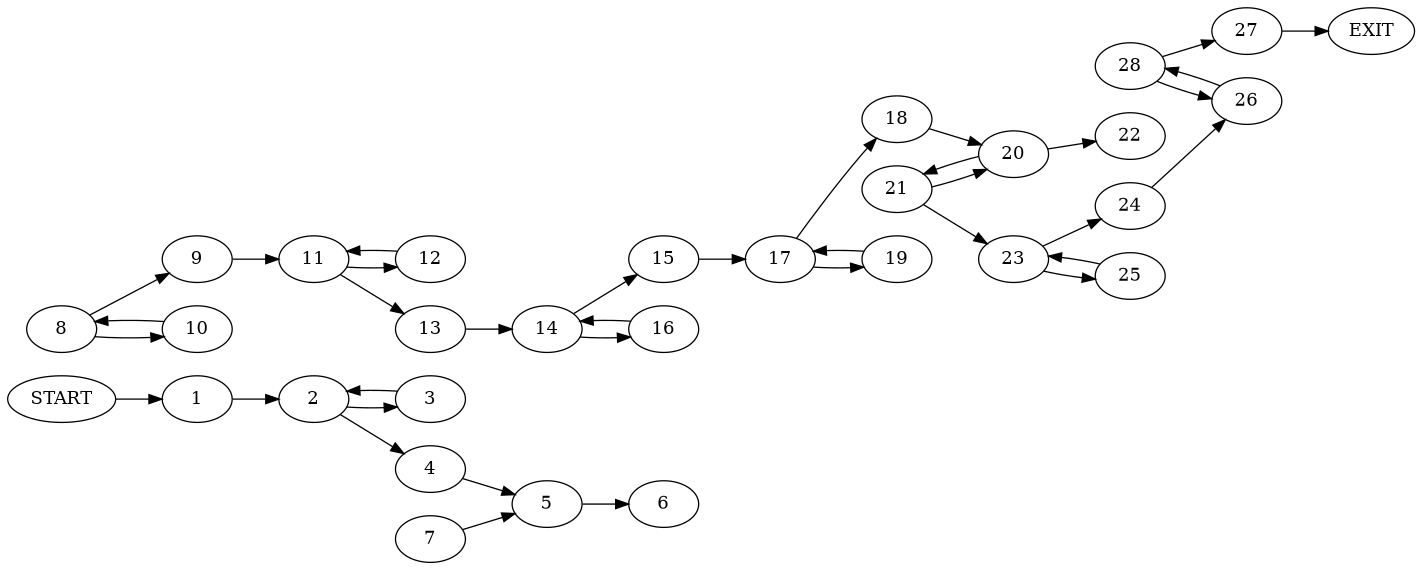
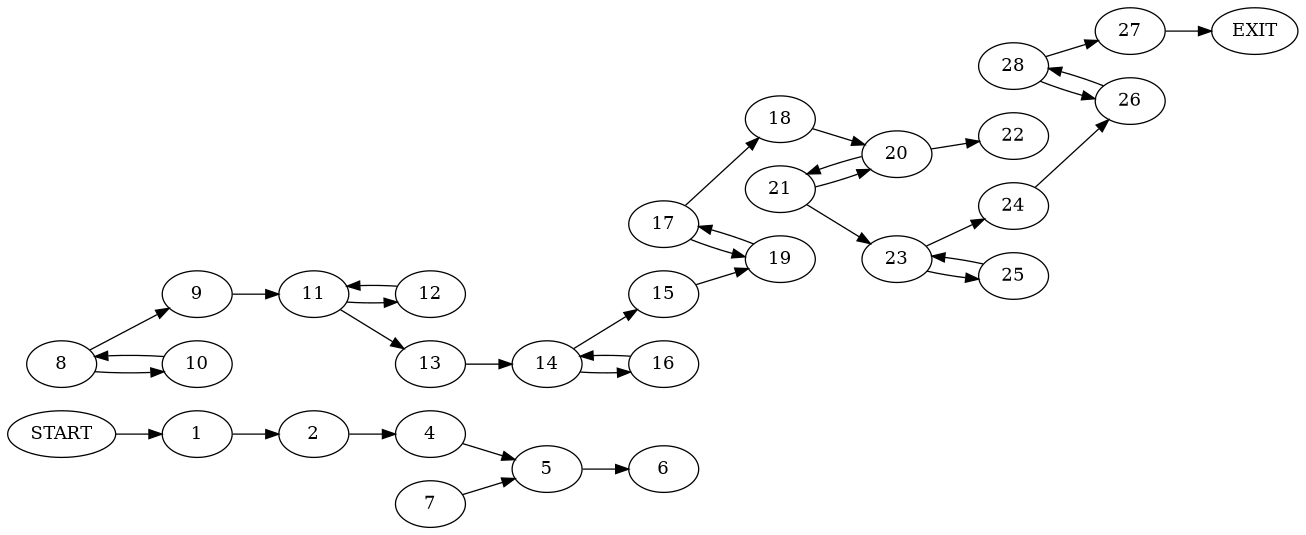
(716, 259) -> (716, 279)
(430, 399) -> none
